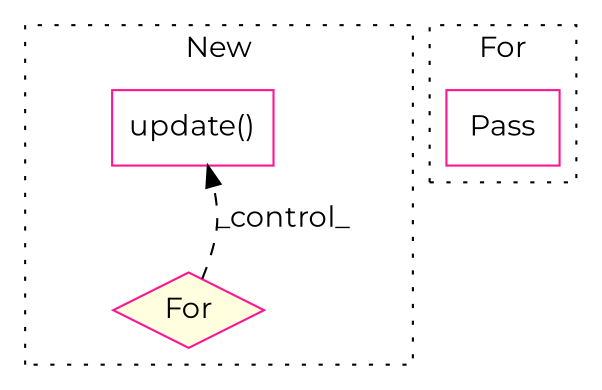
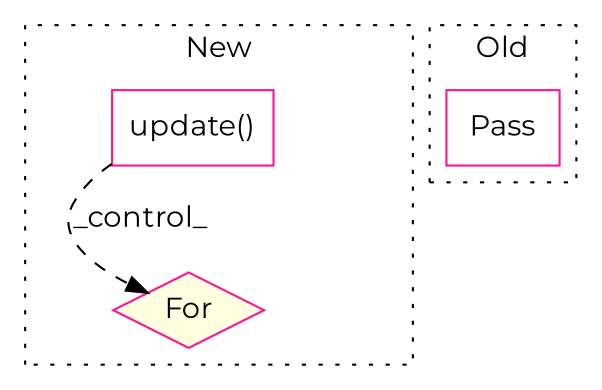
(503, 49) -> (503, 49)
(216, 233) -> (70, 229)
